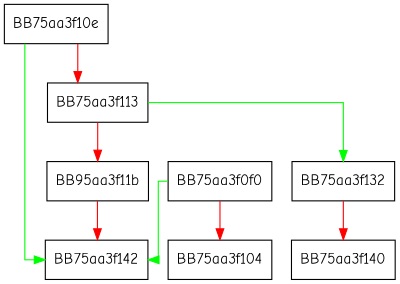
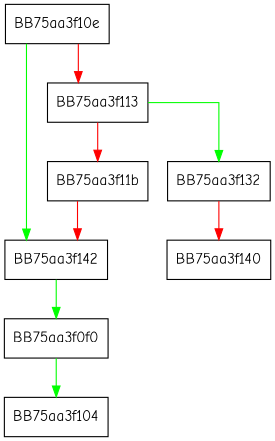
(98, 181) -> (98, 181)
(220, 215) -> (56, 372)
(158, 216) -> (56, 294)
